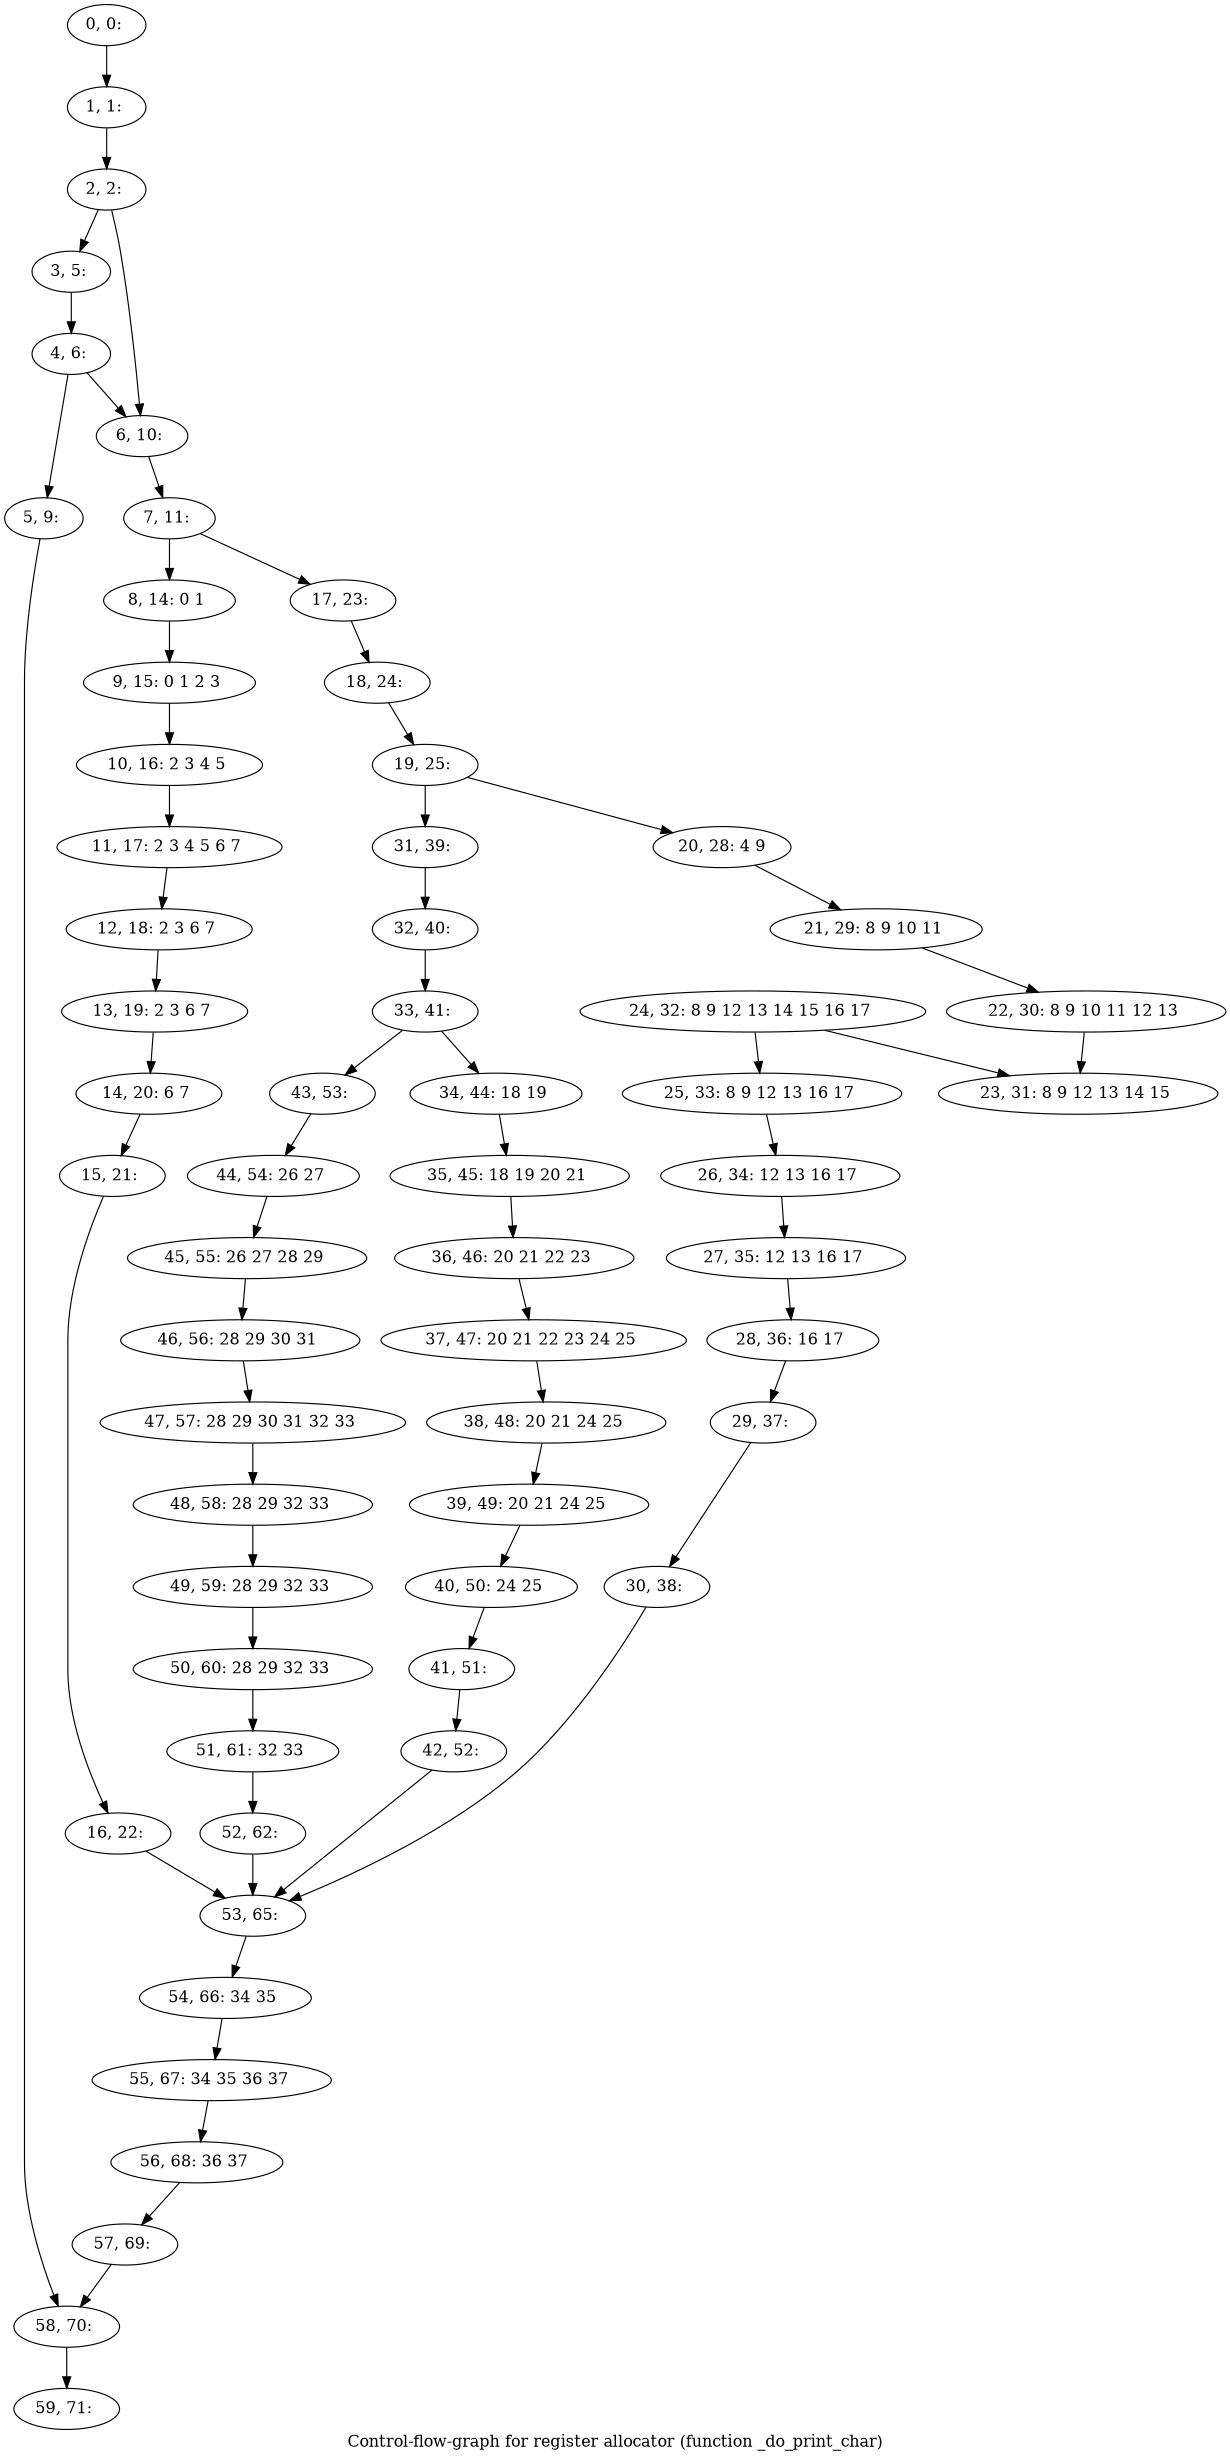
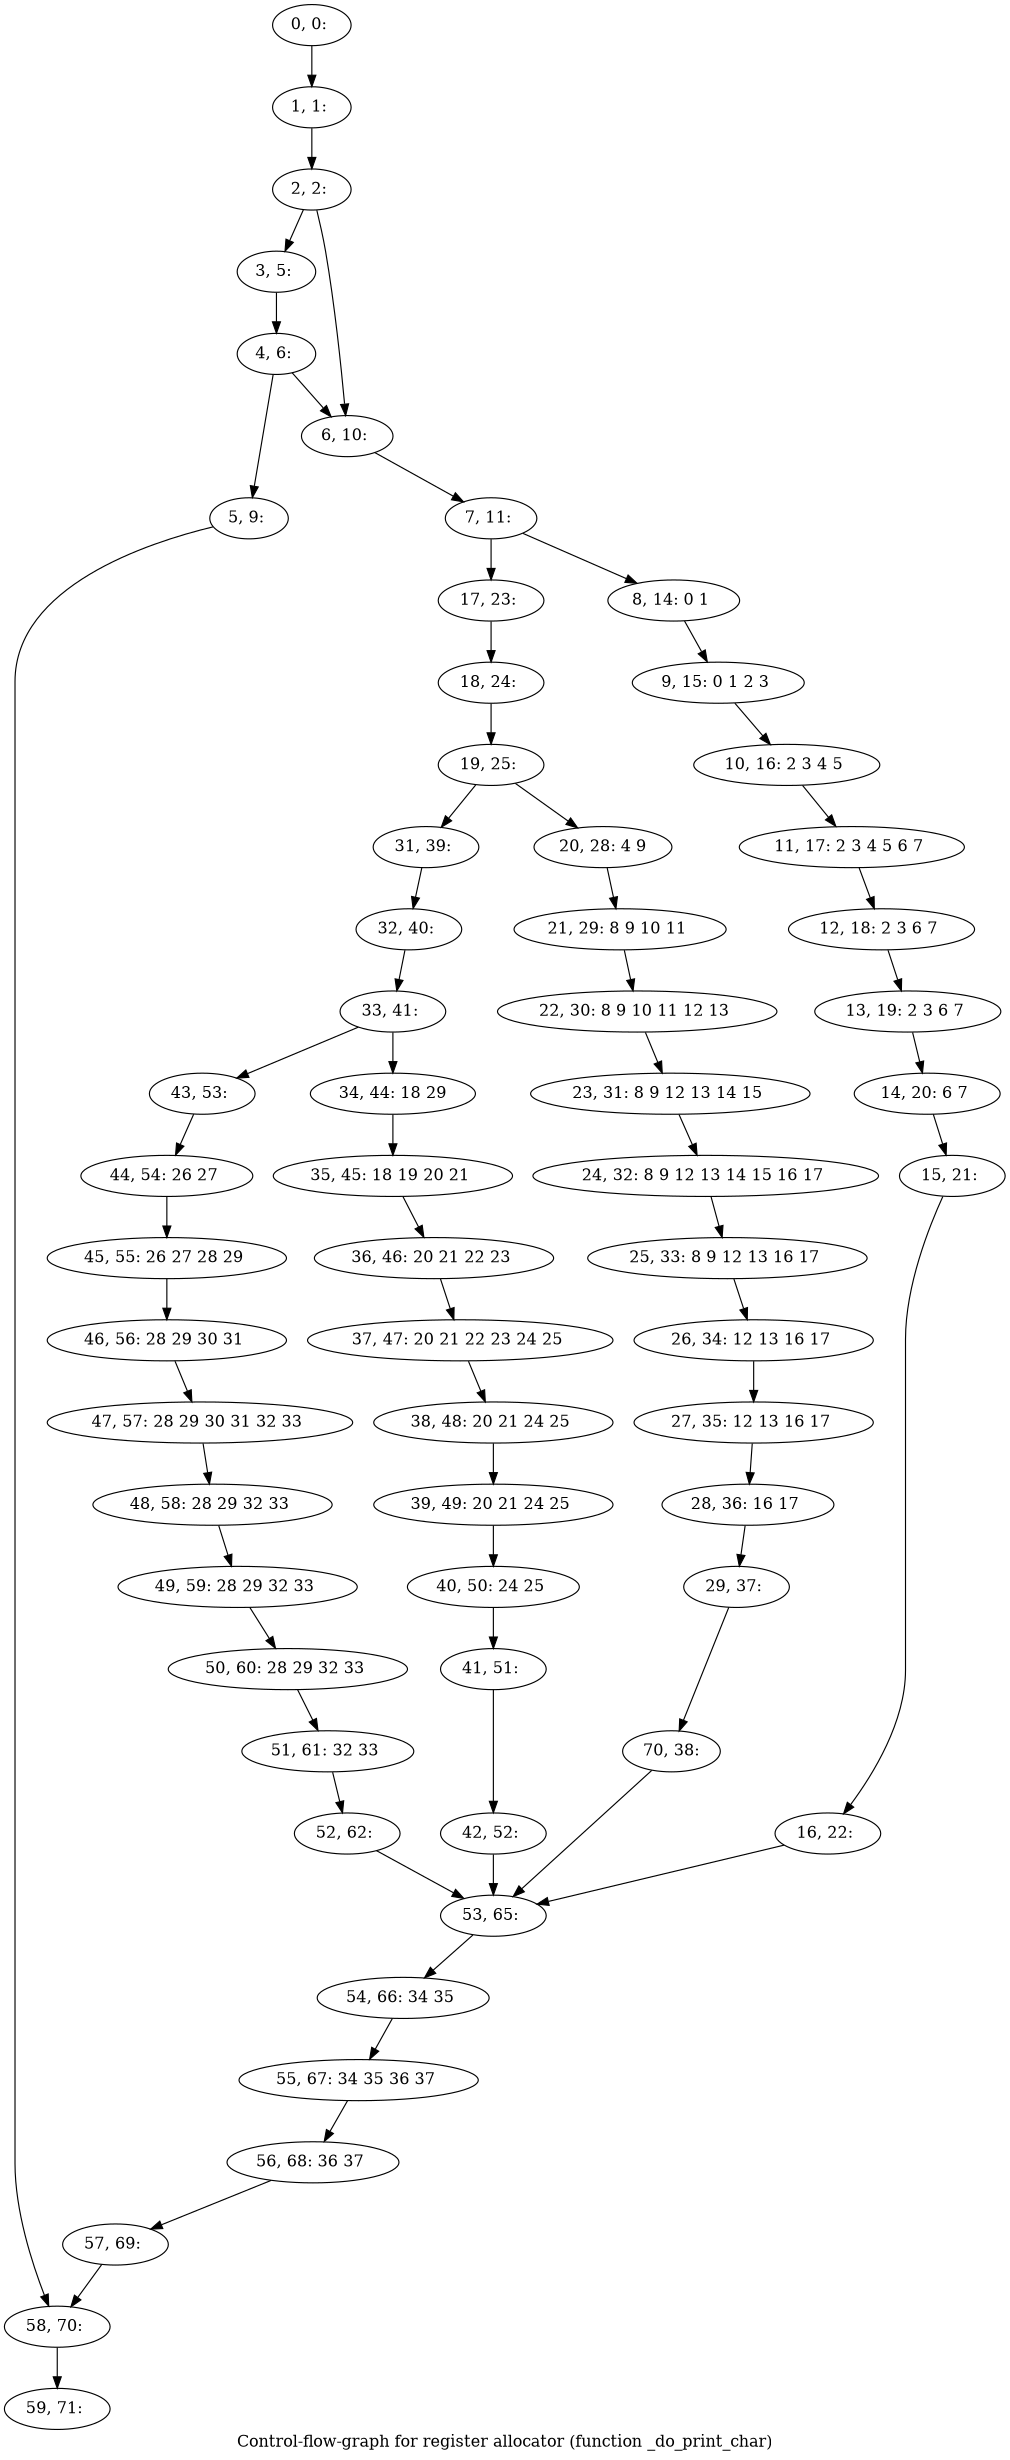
(911, 1052) -> (686, 1130)
(496, 1094) -> (393, 1094)
(657, 1587) -> (671, 1751)
